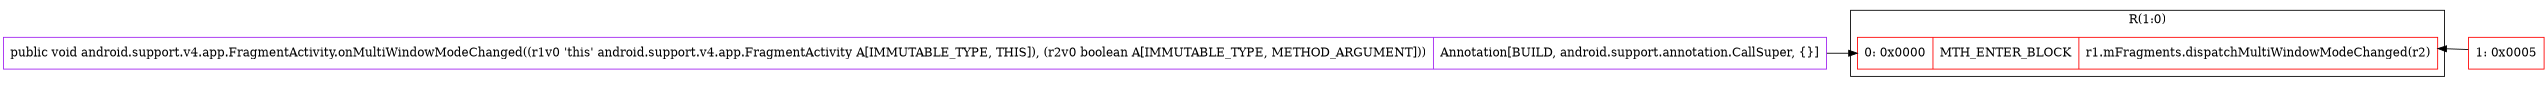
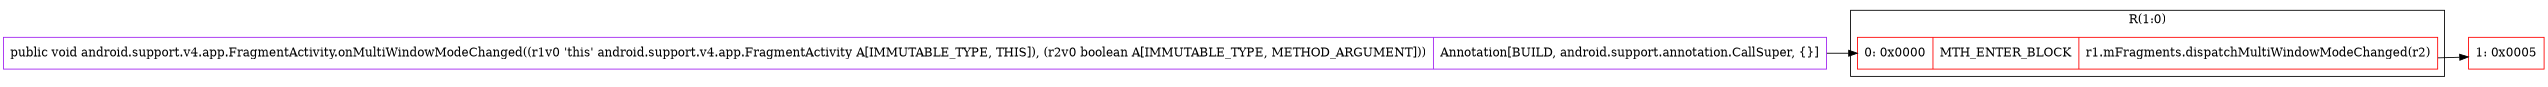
(2457, 49) -> (2450, 58)
